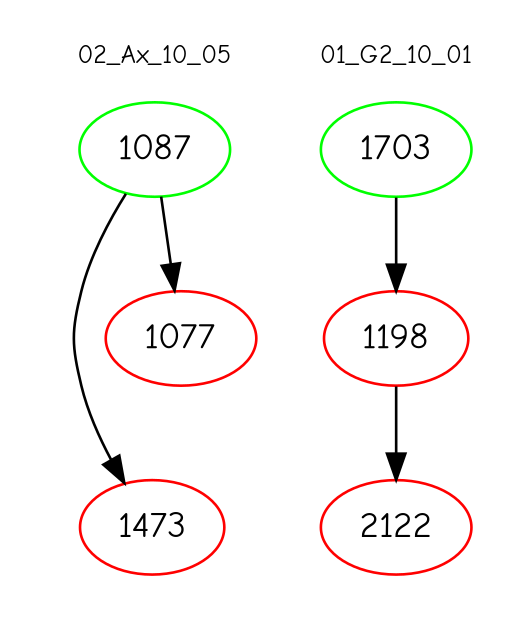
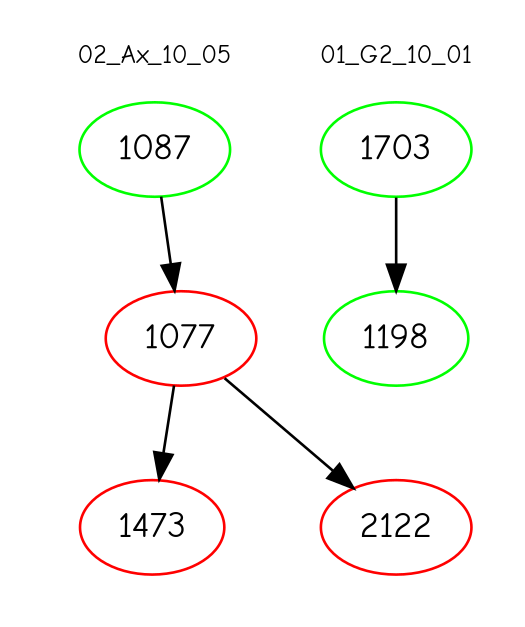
(75, 325) -> (169, 419)
(396, 338) -> (396, 338)
(396, 420) -> (260, 408)
